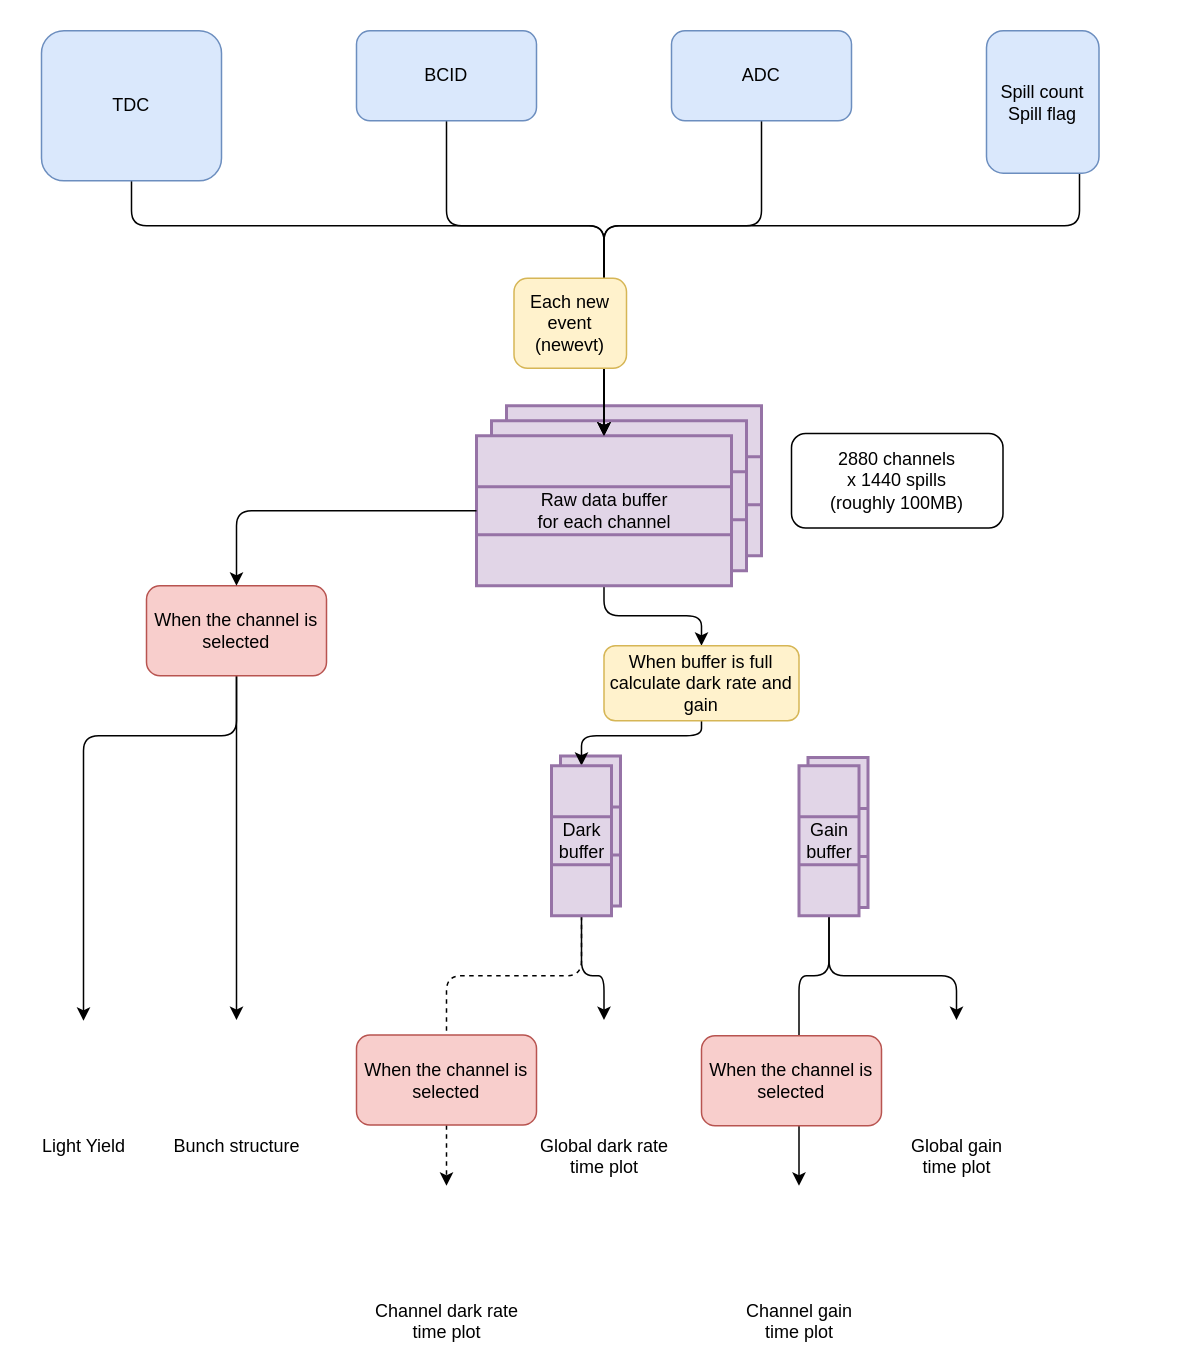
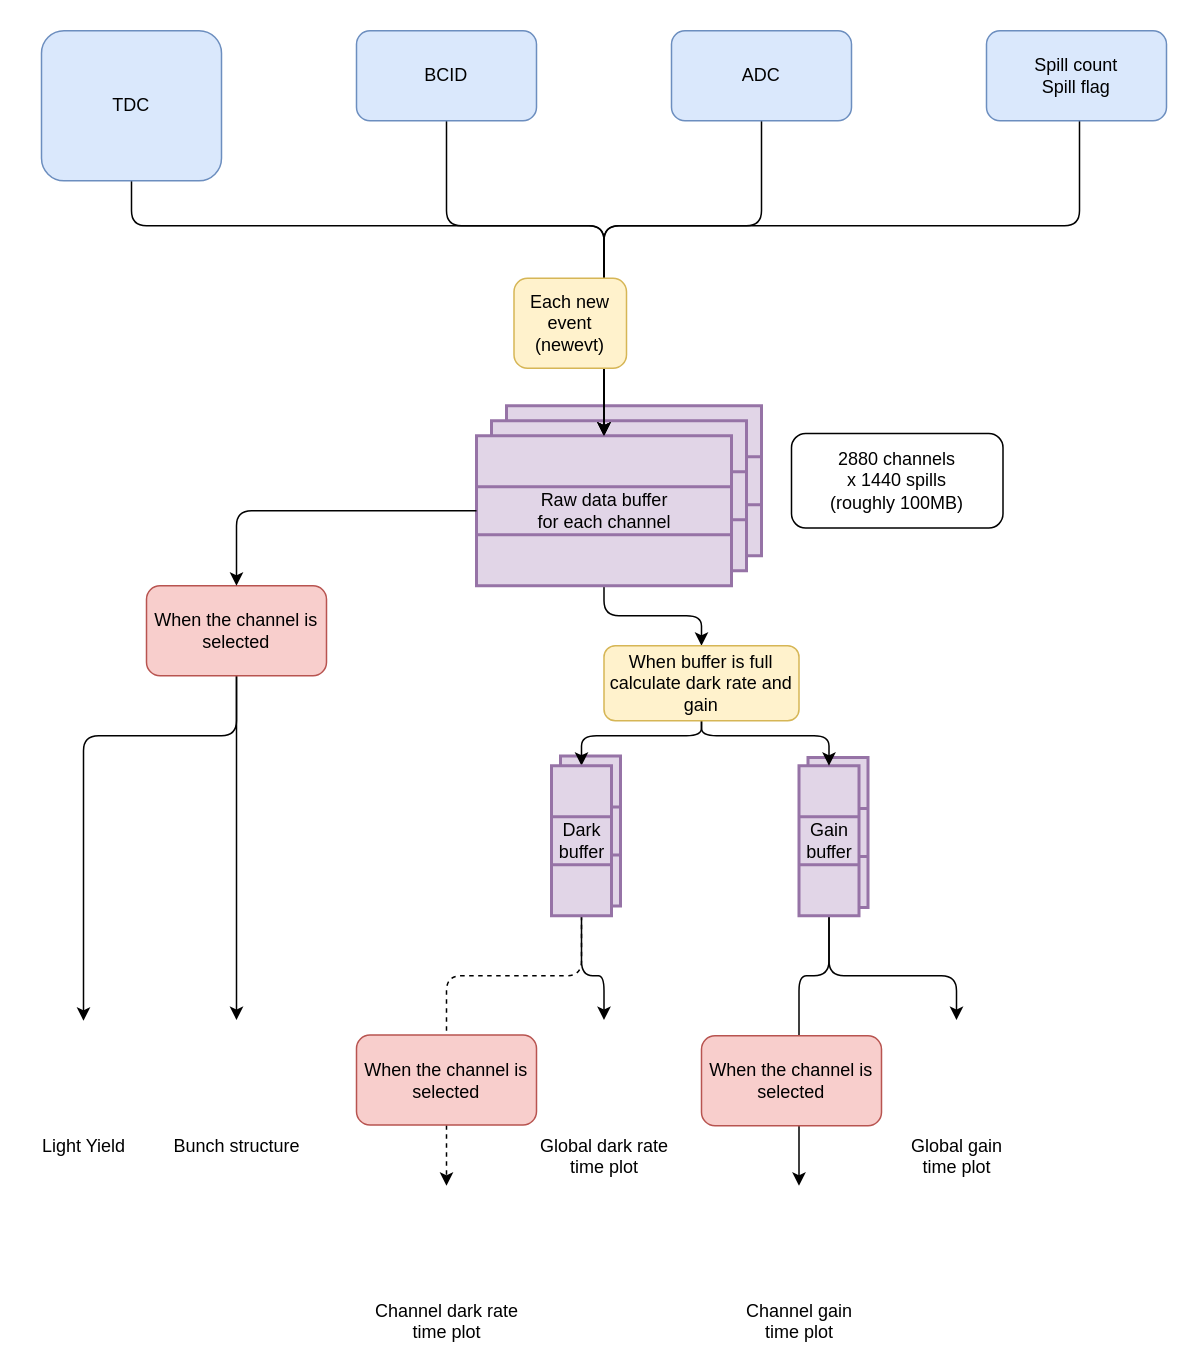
(1043, 102) -> (1076, 76)
none -> (771, 736)
